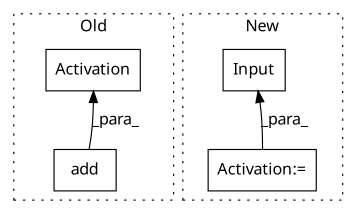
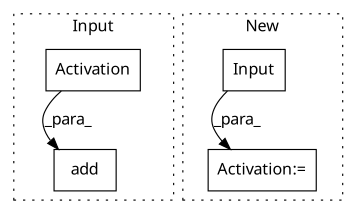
(94, 27) -> (94, 27)
(92, 126) -> (44, 114)
(262, 126) -> (212, 115)
